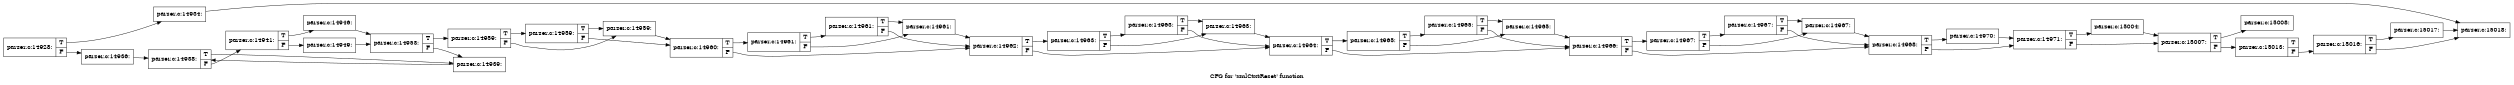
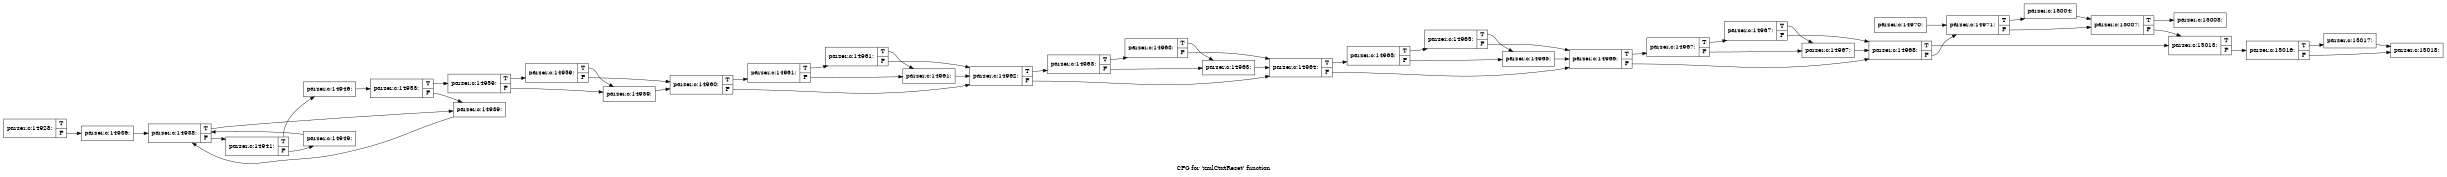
(180, 14) -> none
(1937, 40) -> (2048, 46)
(361, 44) -> (259, 132)
